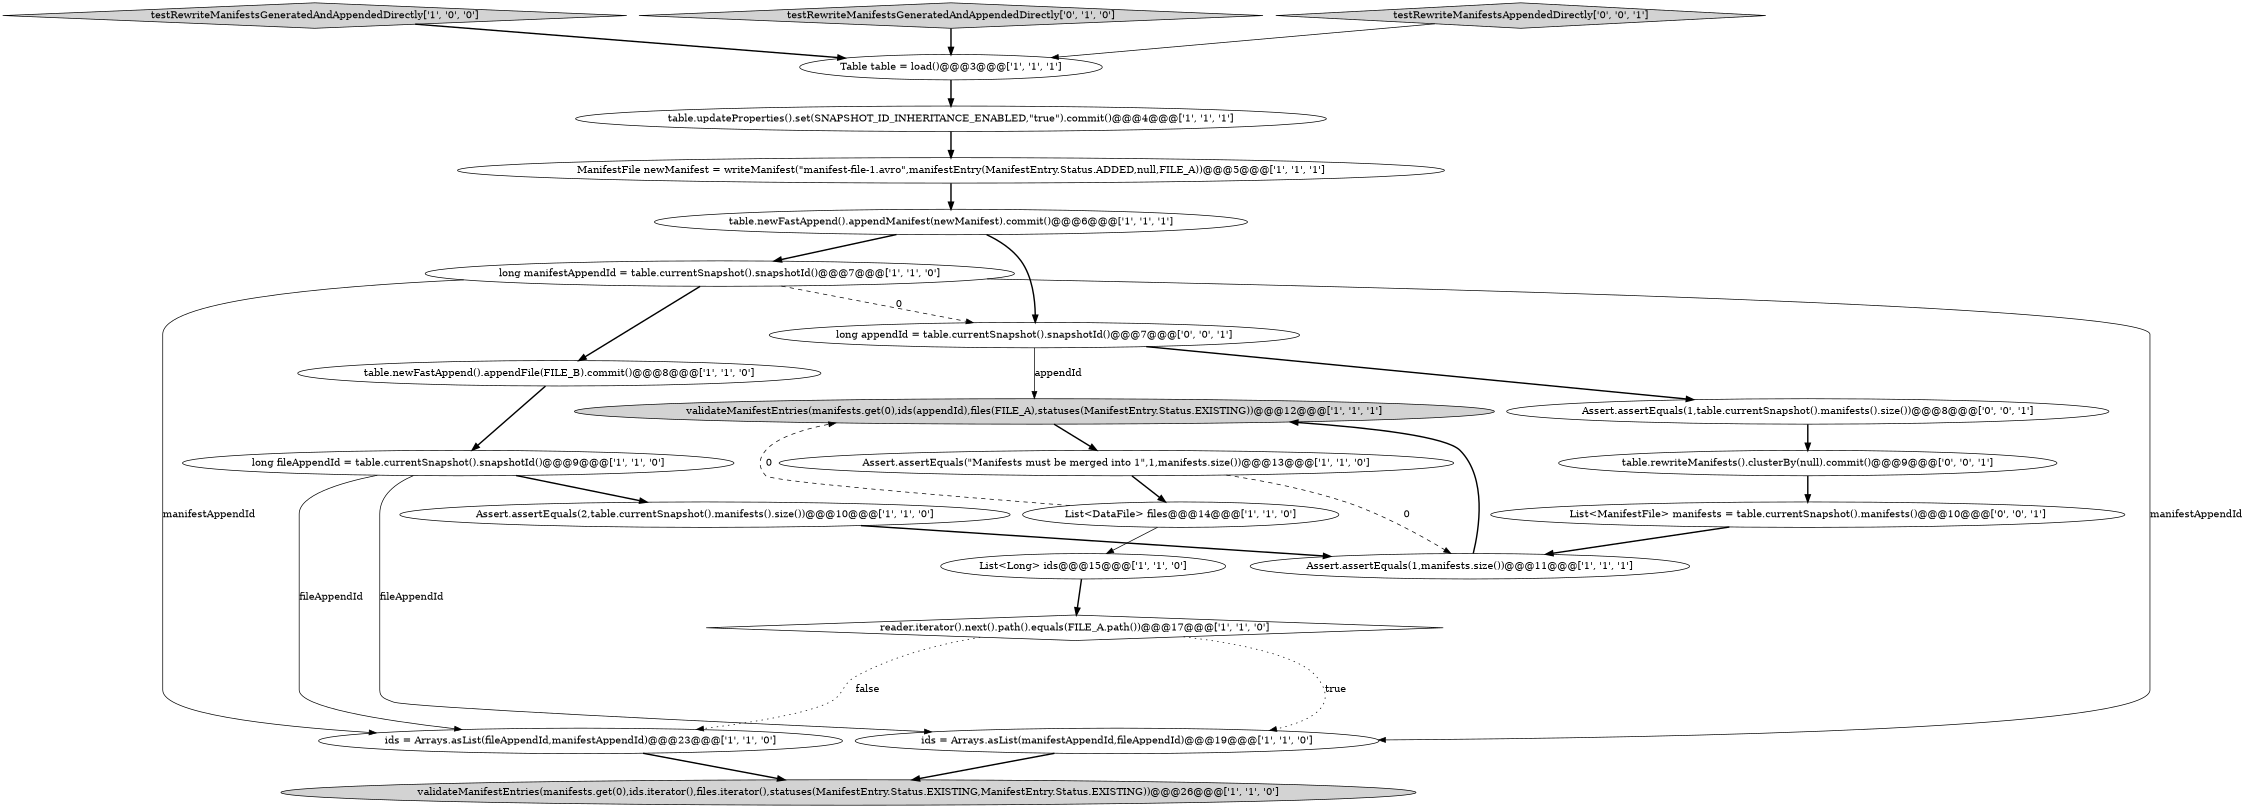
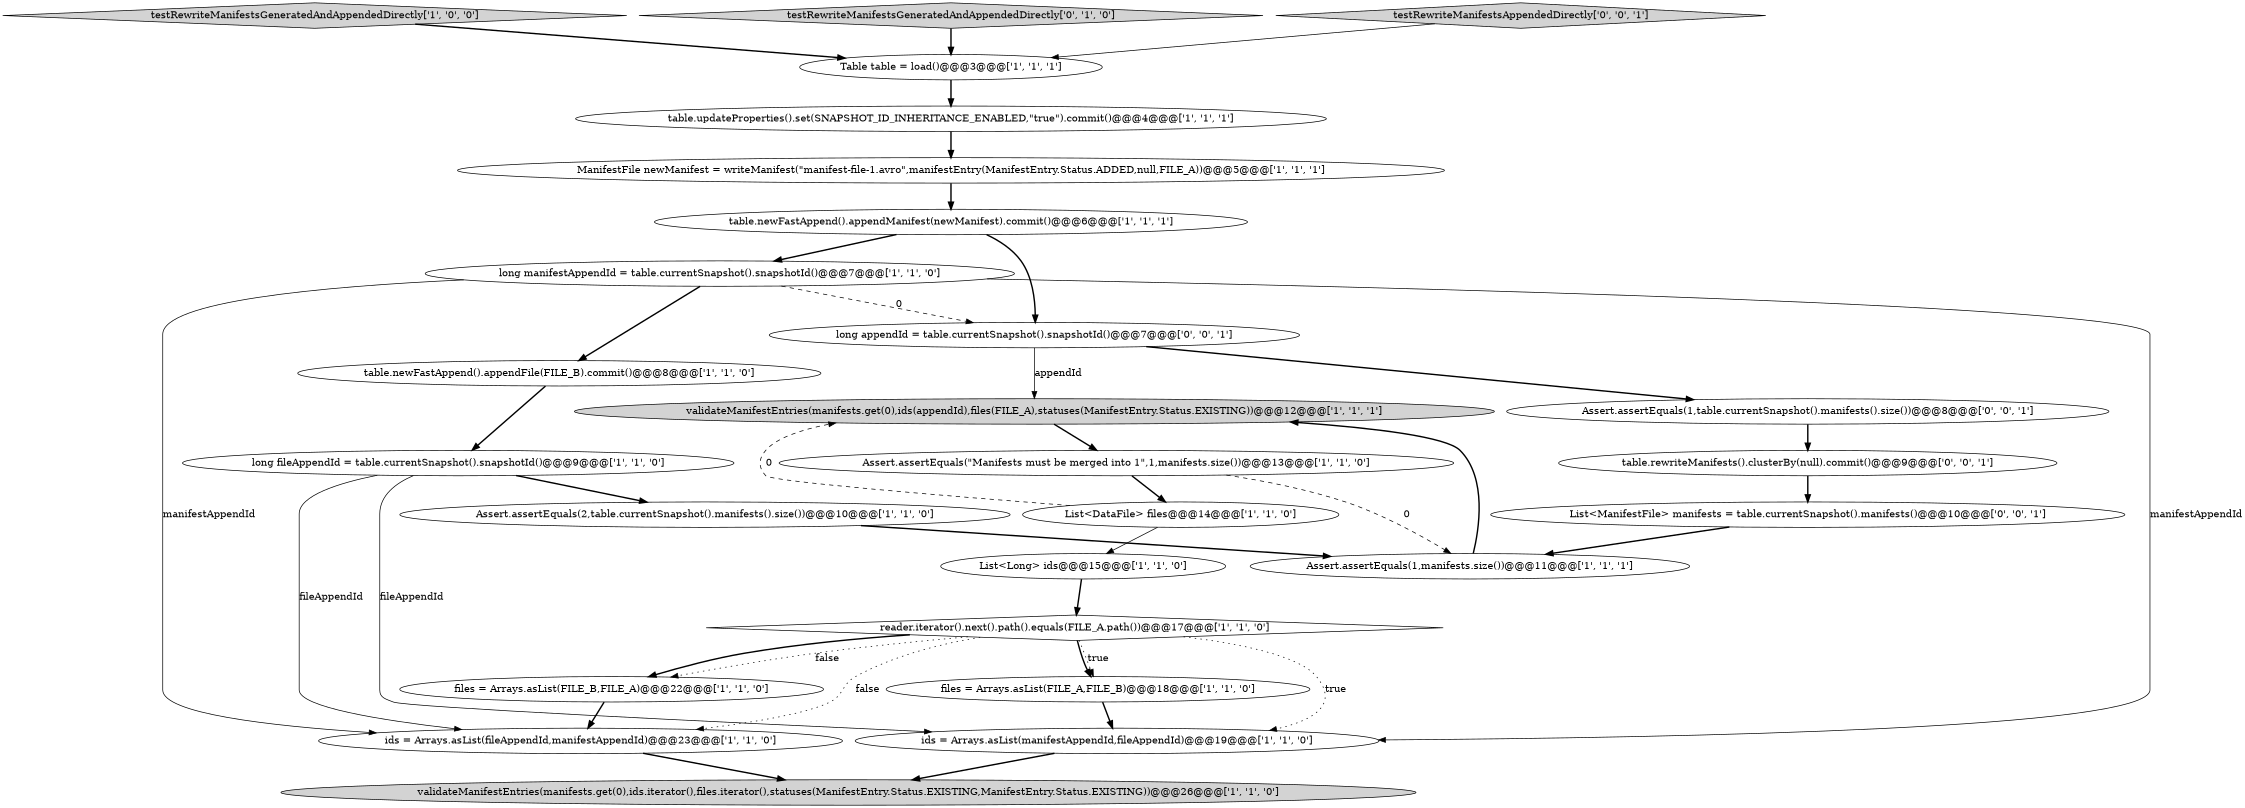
none -> (612, 689)
none -> (1098, 689)
